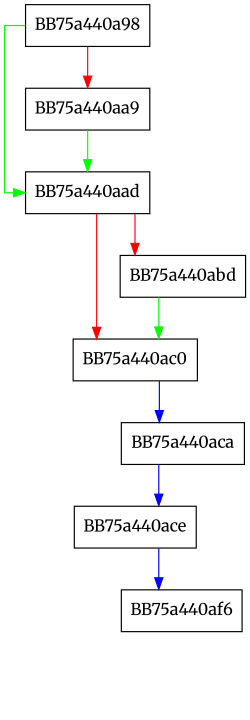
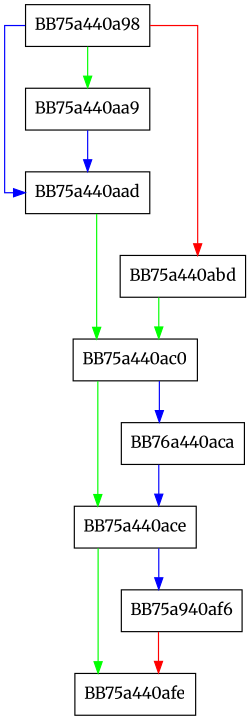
(88, 61) -> (88, 61)
(5, 103) -> (5, 103)
(88, 145) -> (88, 145)
(135, 229) -> (198, 111)
(97, 271) -> (97, 271)
none -> (98, 438)
(183, 444) -> (183, 444)
(182, 611) -> (182, 611)
none -> (135, 694)
